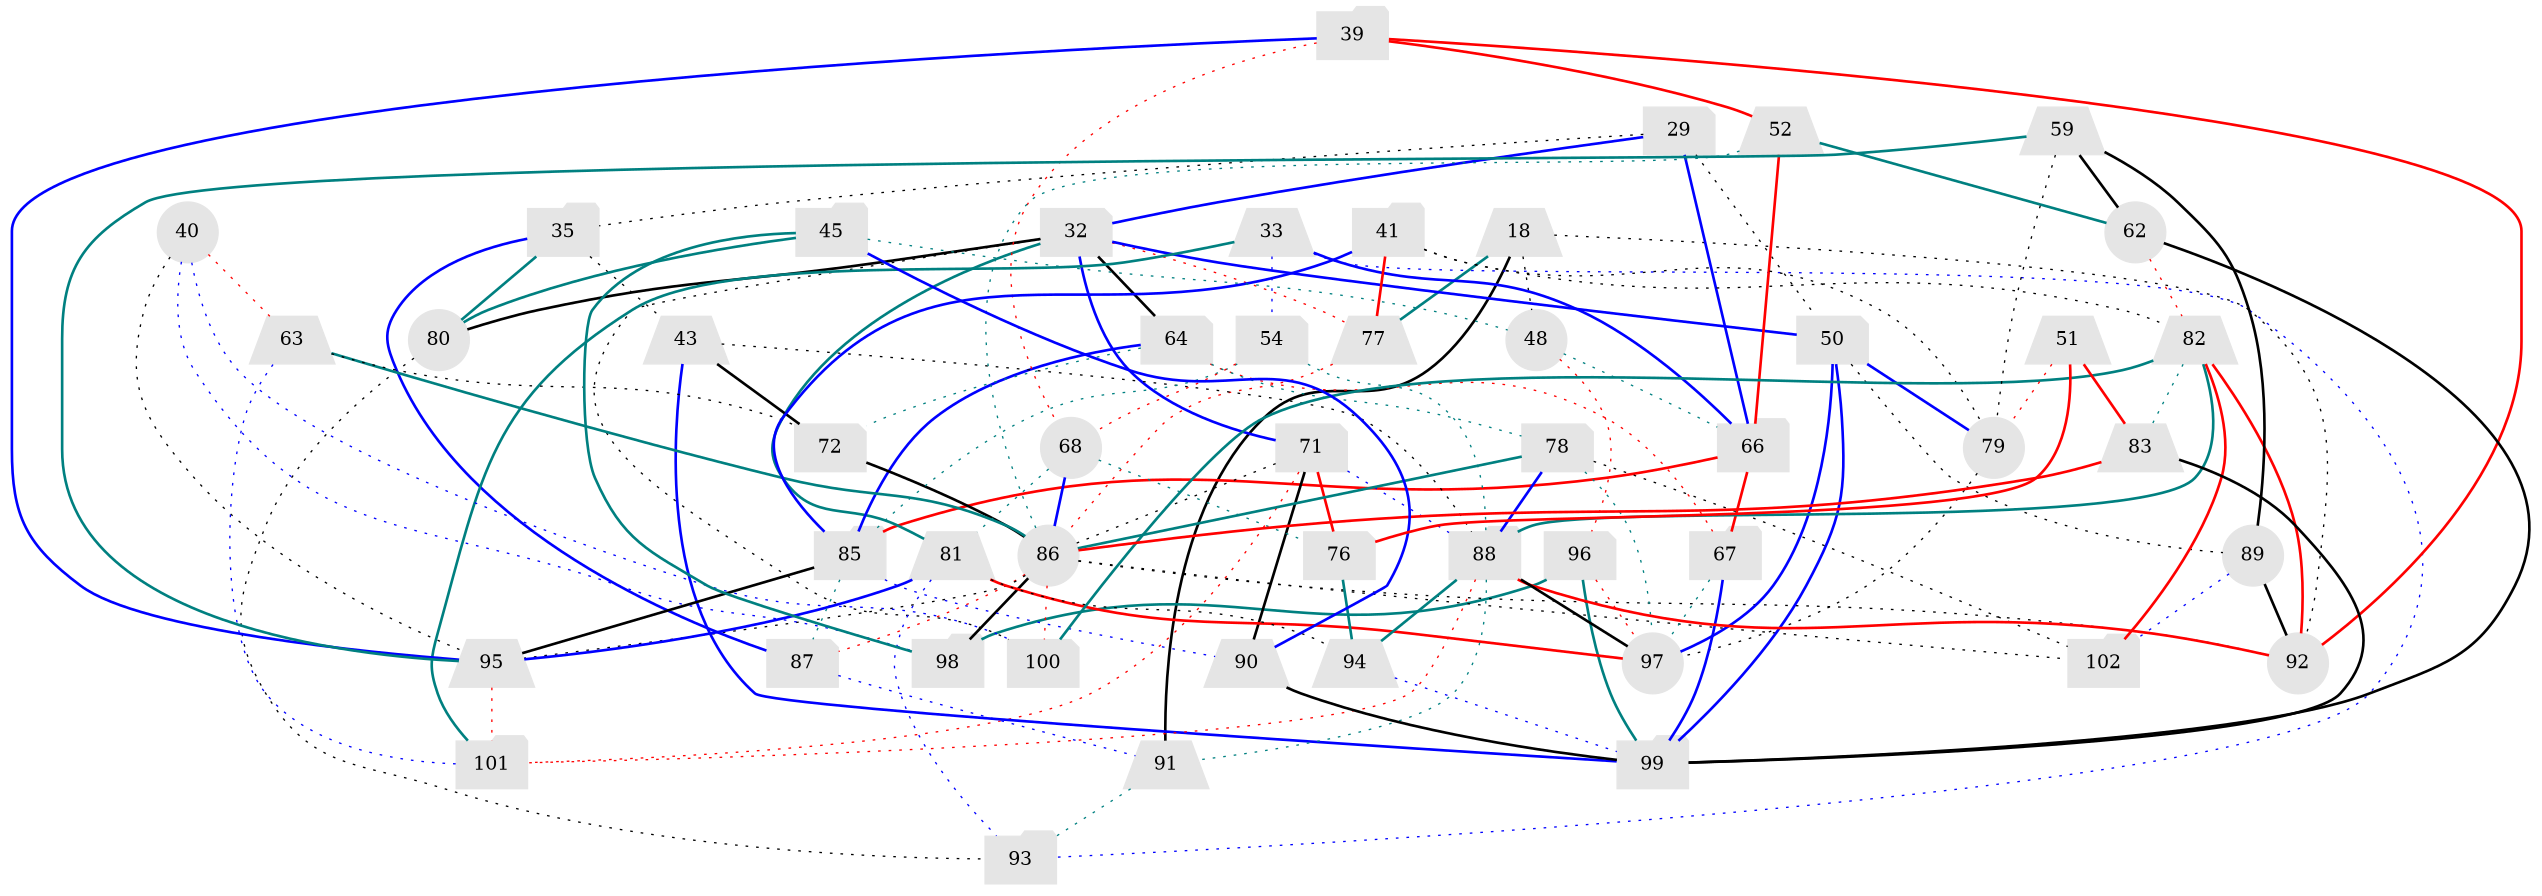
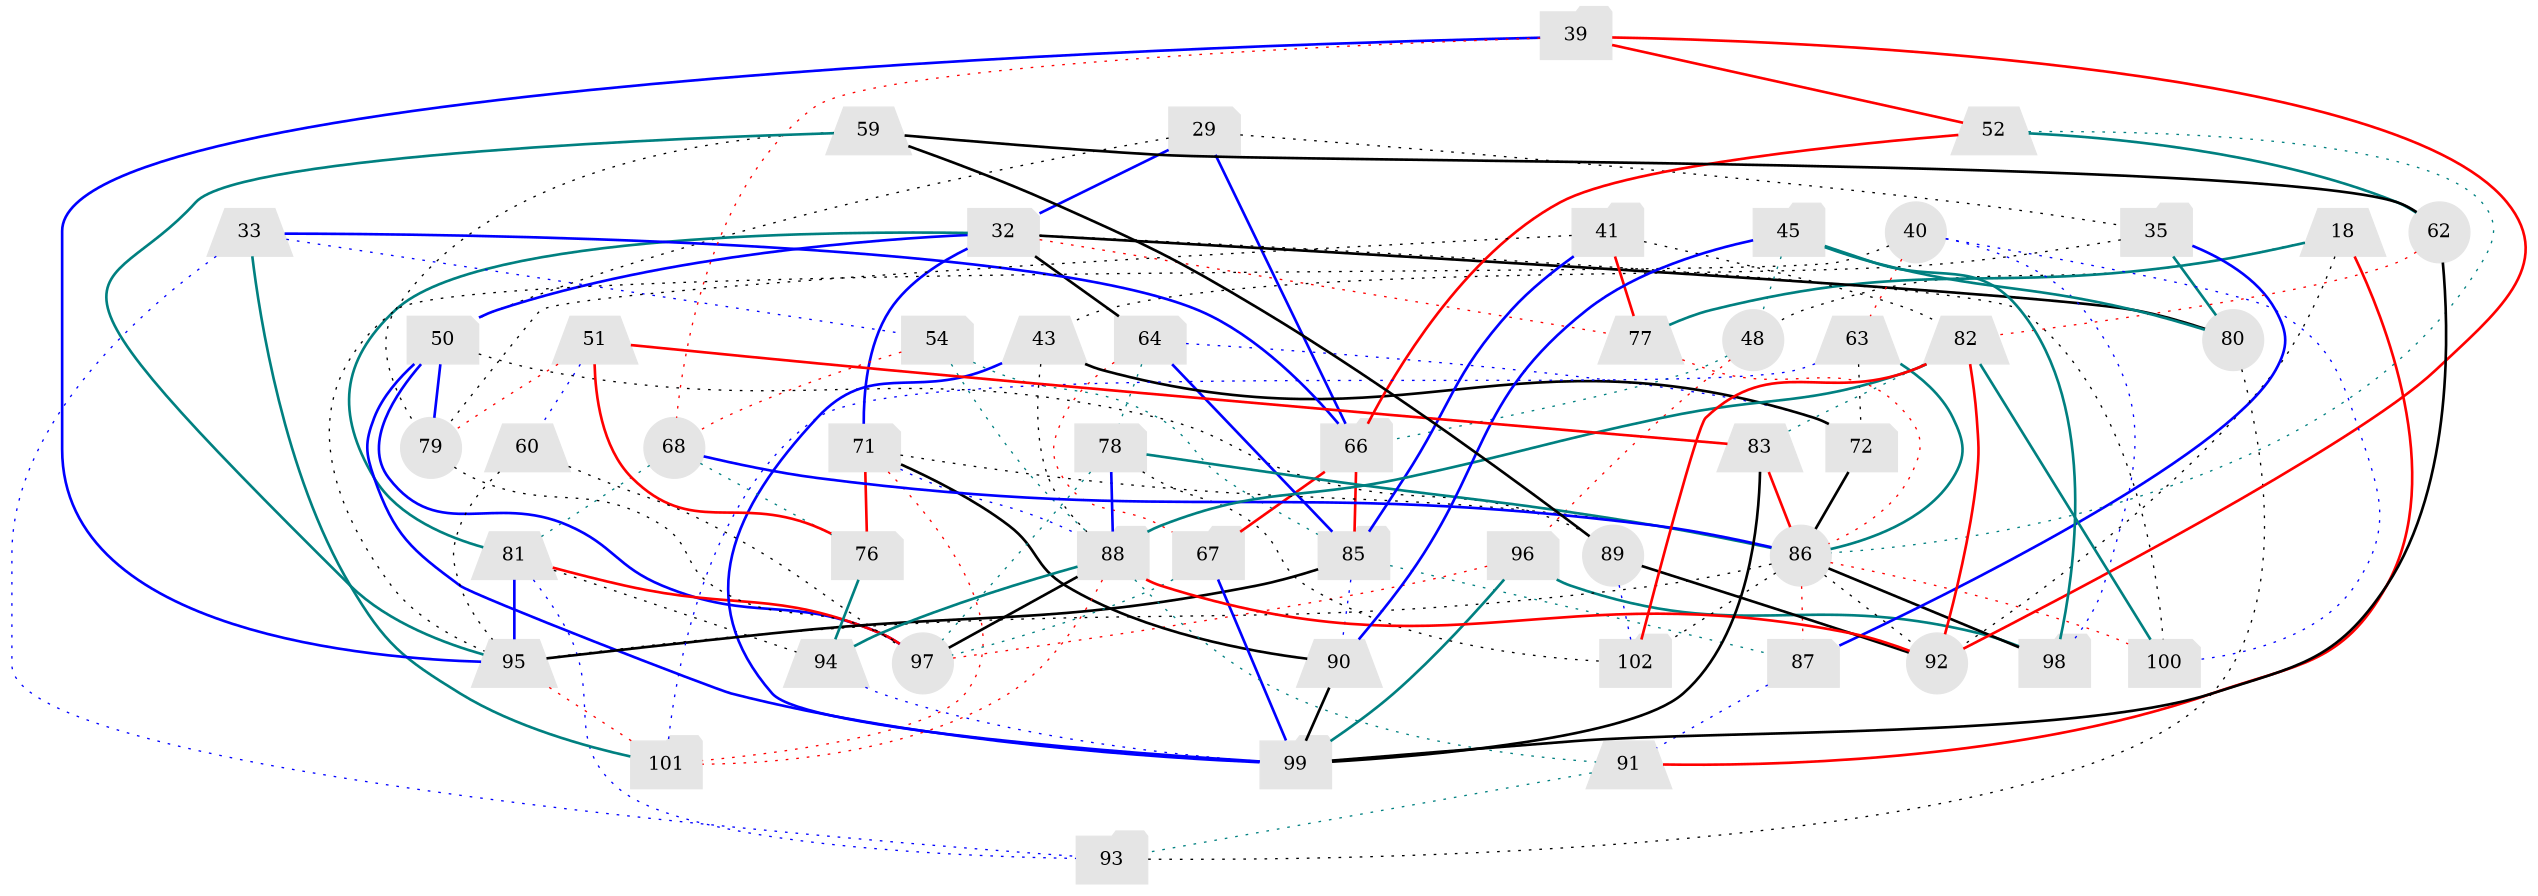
(954, 394) -> (1509, 369)
(1244, 442) -> (2104, 723)
none -> (528, 448)
